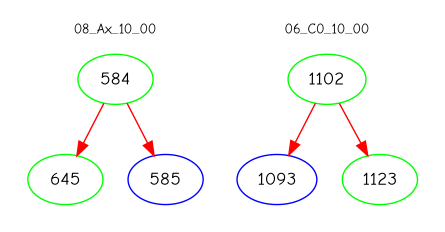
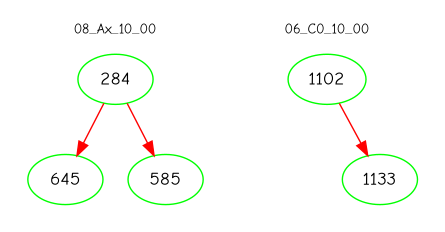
(116, 79) -> (116, 79)
(166, 180) -> (166, 180)
(277, 180) -> none
(380, 180) -> (380, 180)
